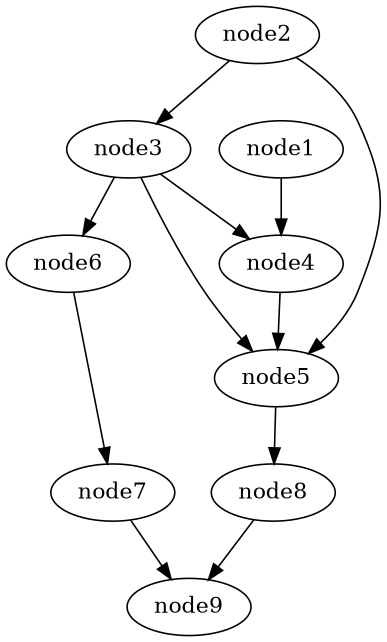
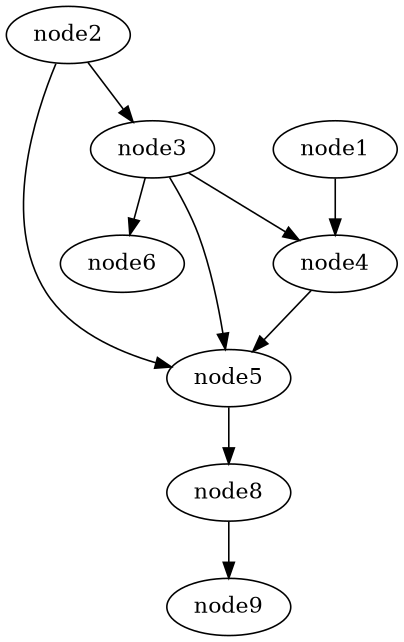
(113, 493) -> none
